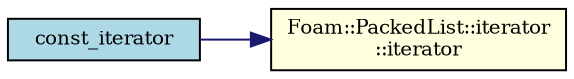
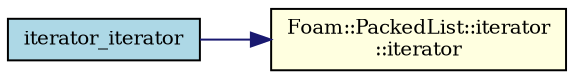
(104, 40) -> (104, 40)
